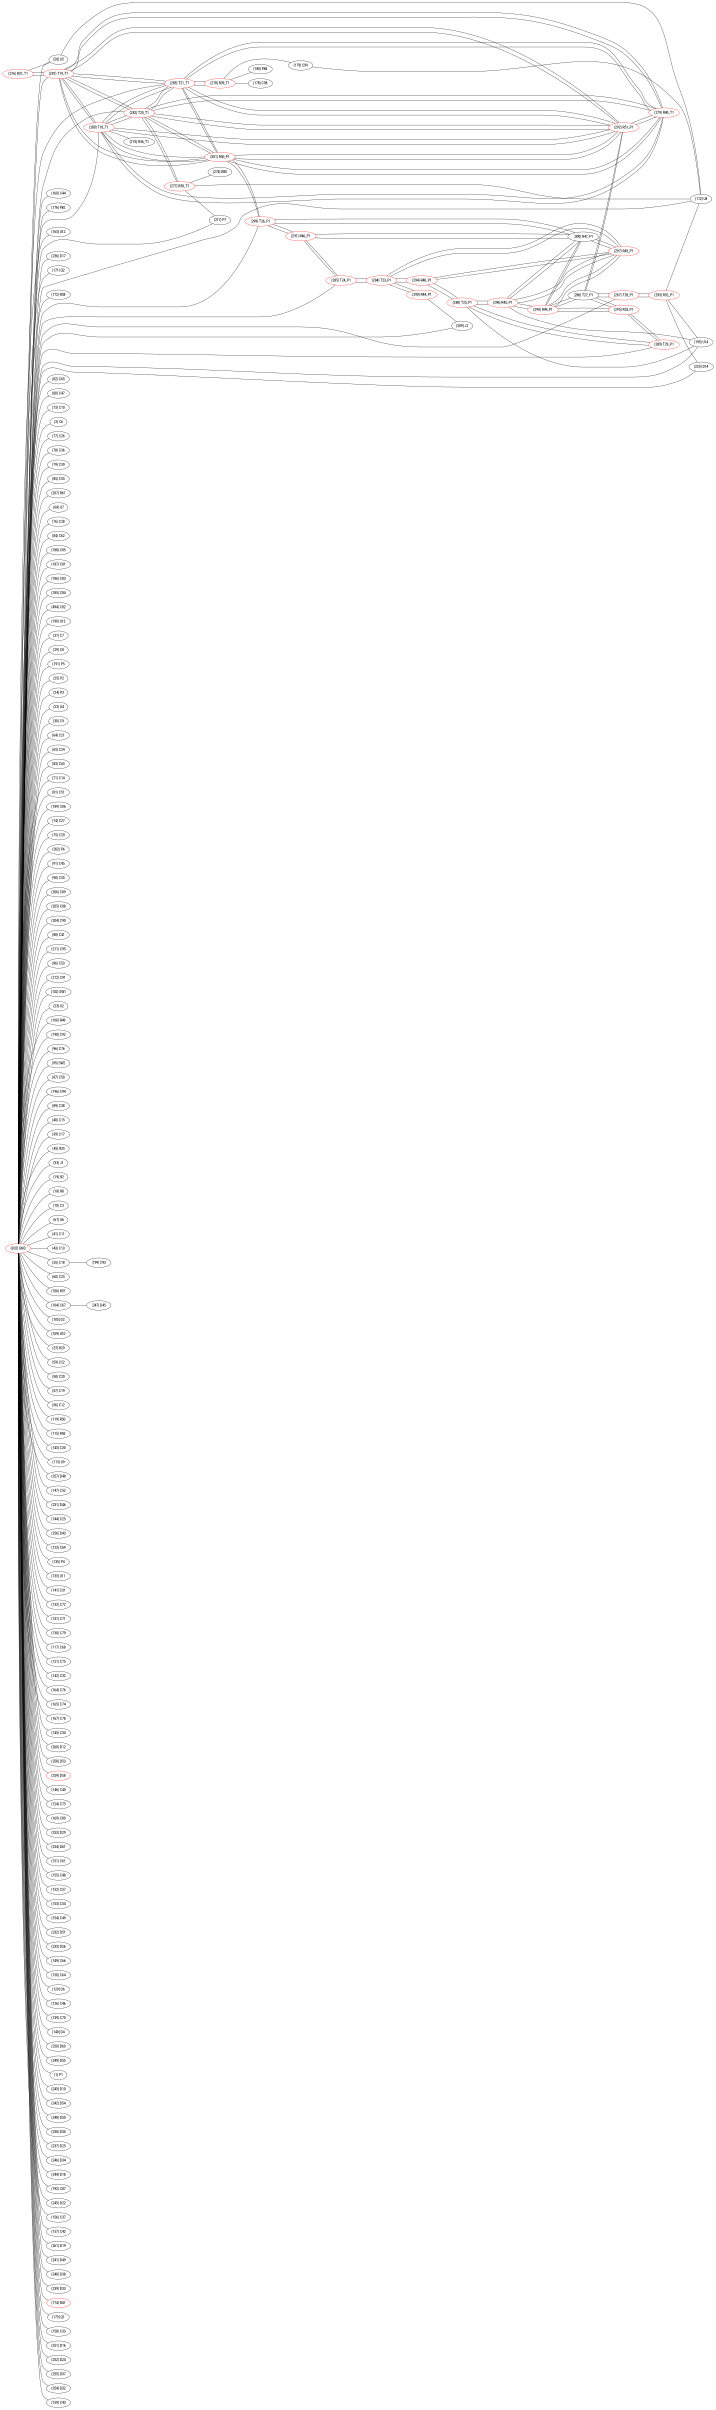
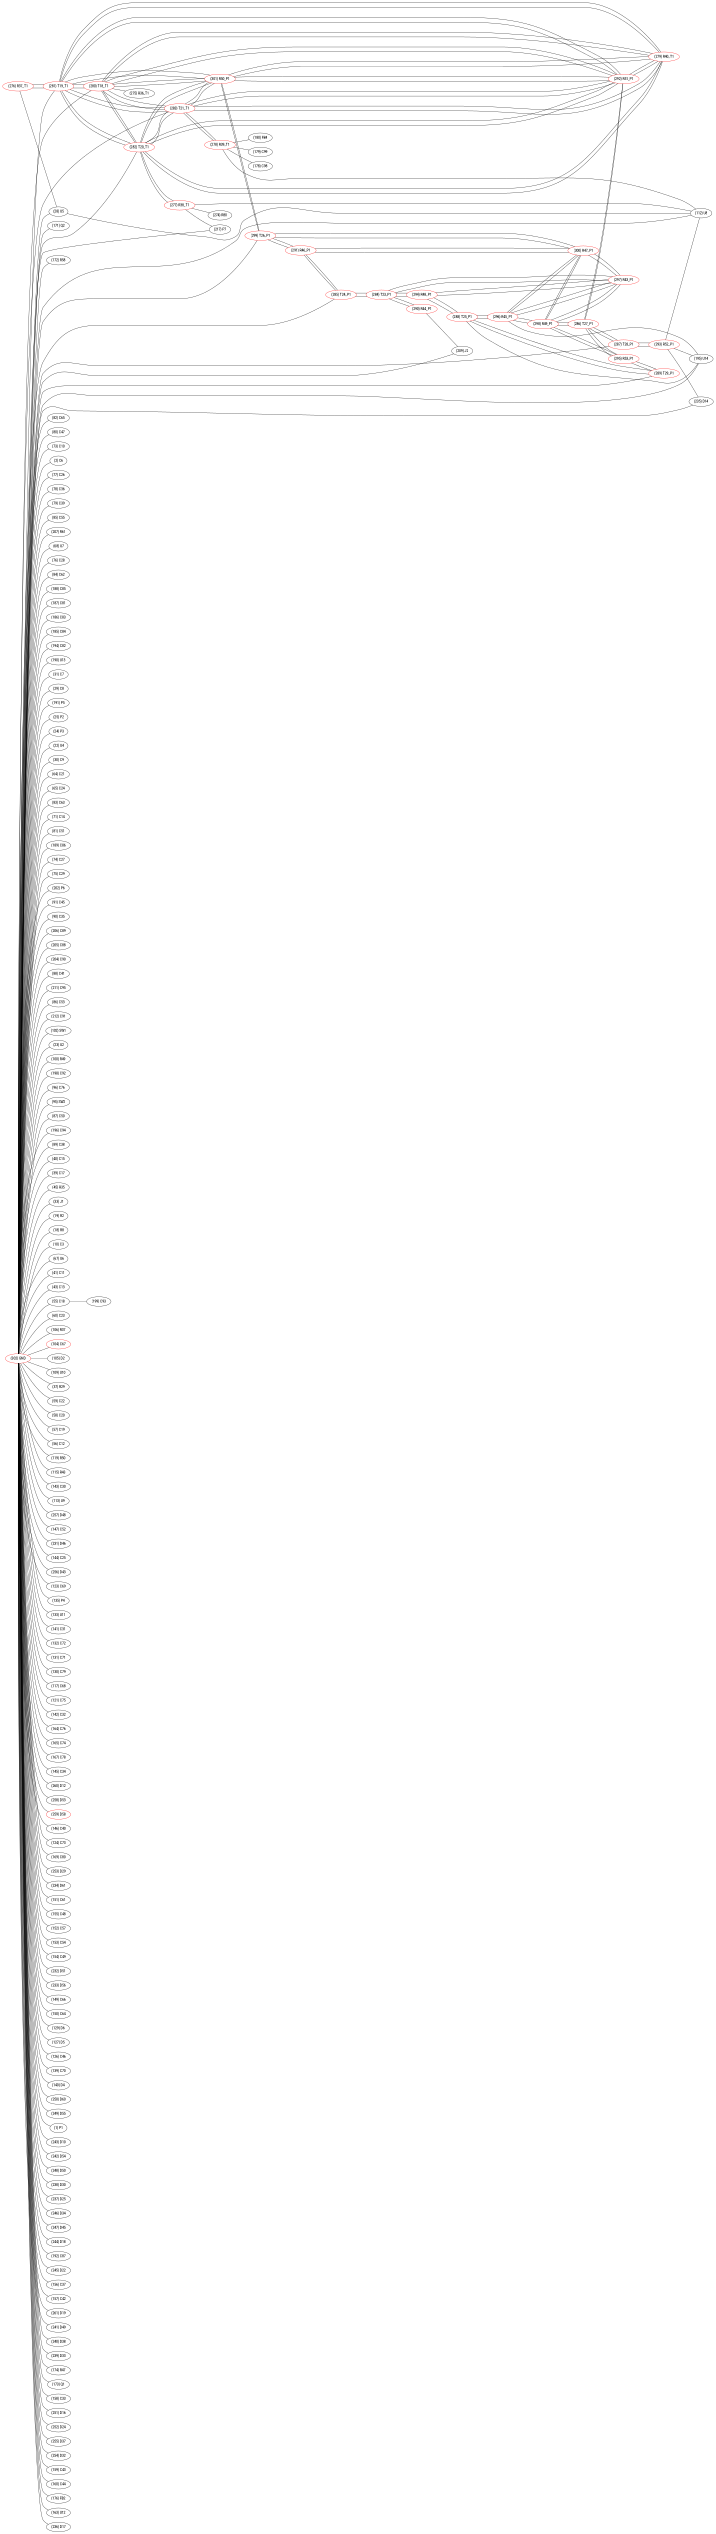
(548, 64) -> (456, 178)
(583, 237) -> (583, 251)
(583, 295) -> (583, 324)
(58, 607) -> (58, 646)
(58, 1305) -> (58, 1344)
(79, 1305) -> (21, 1796)
none -> (58, 2042)
(58, 2303) -> (58, 2370)
